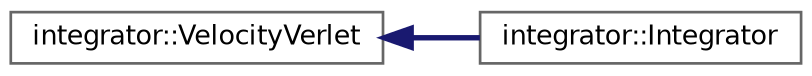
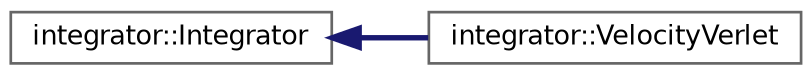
(446, 38) -> (394, 38)
